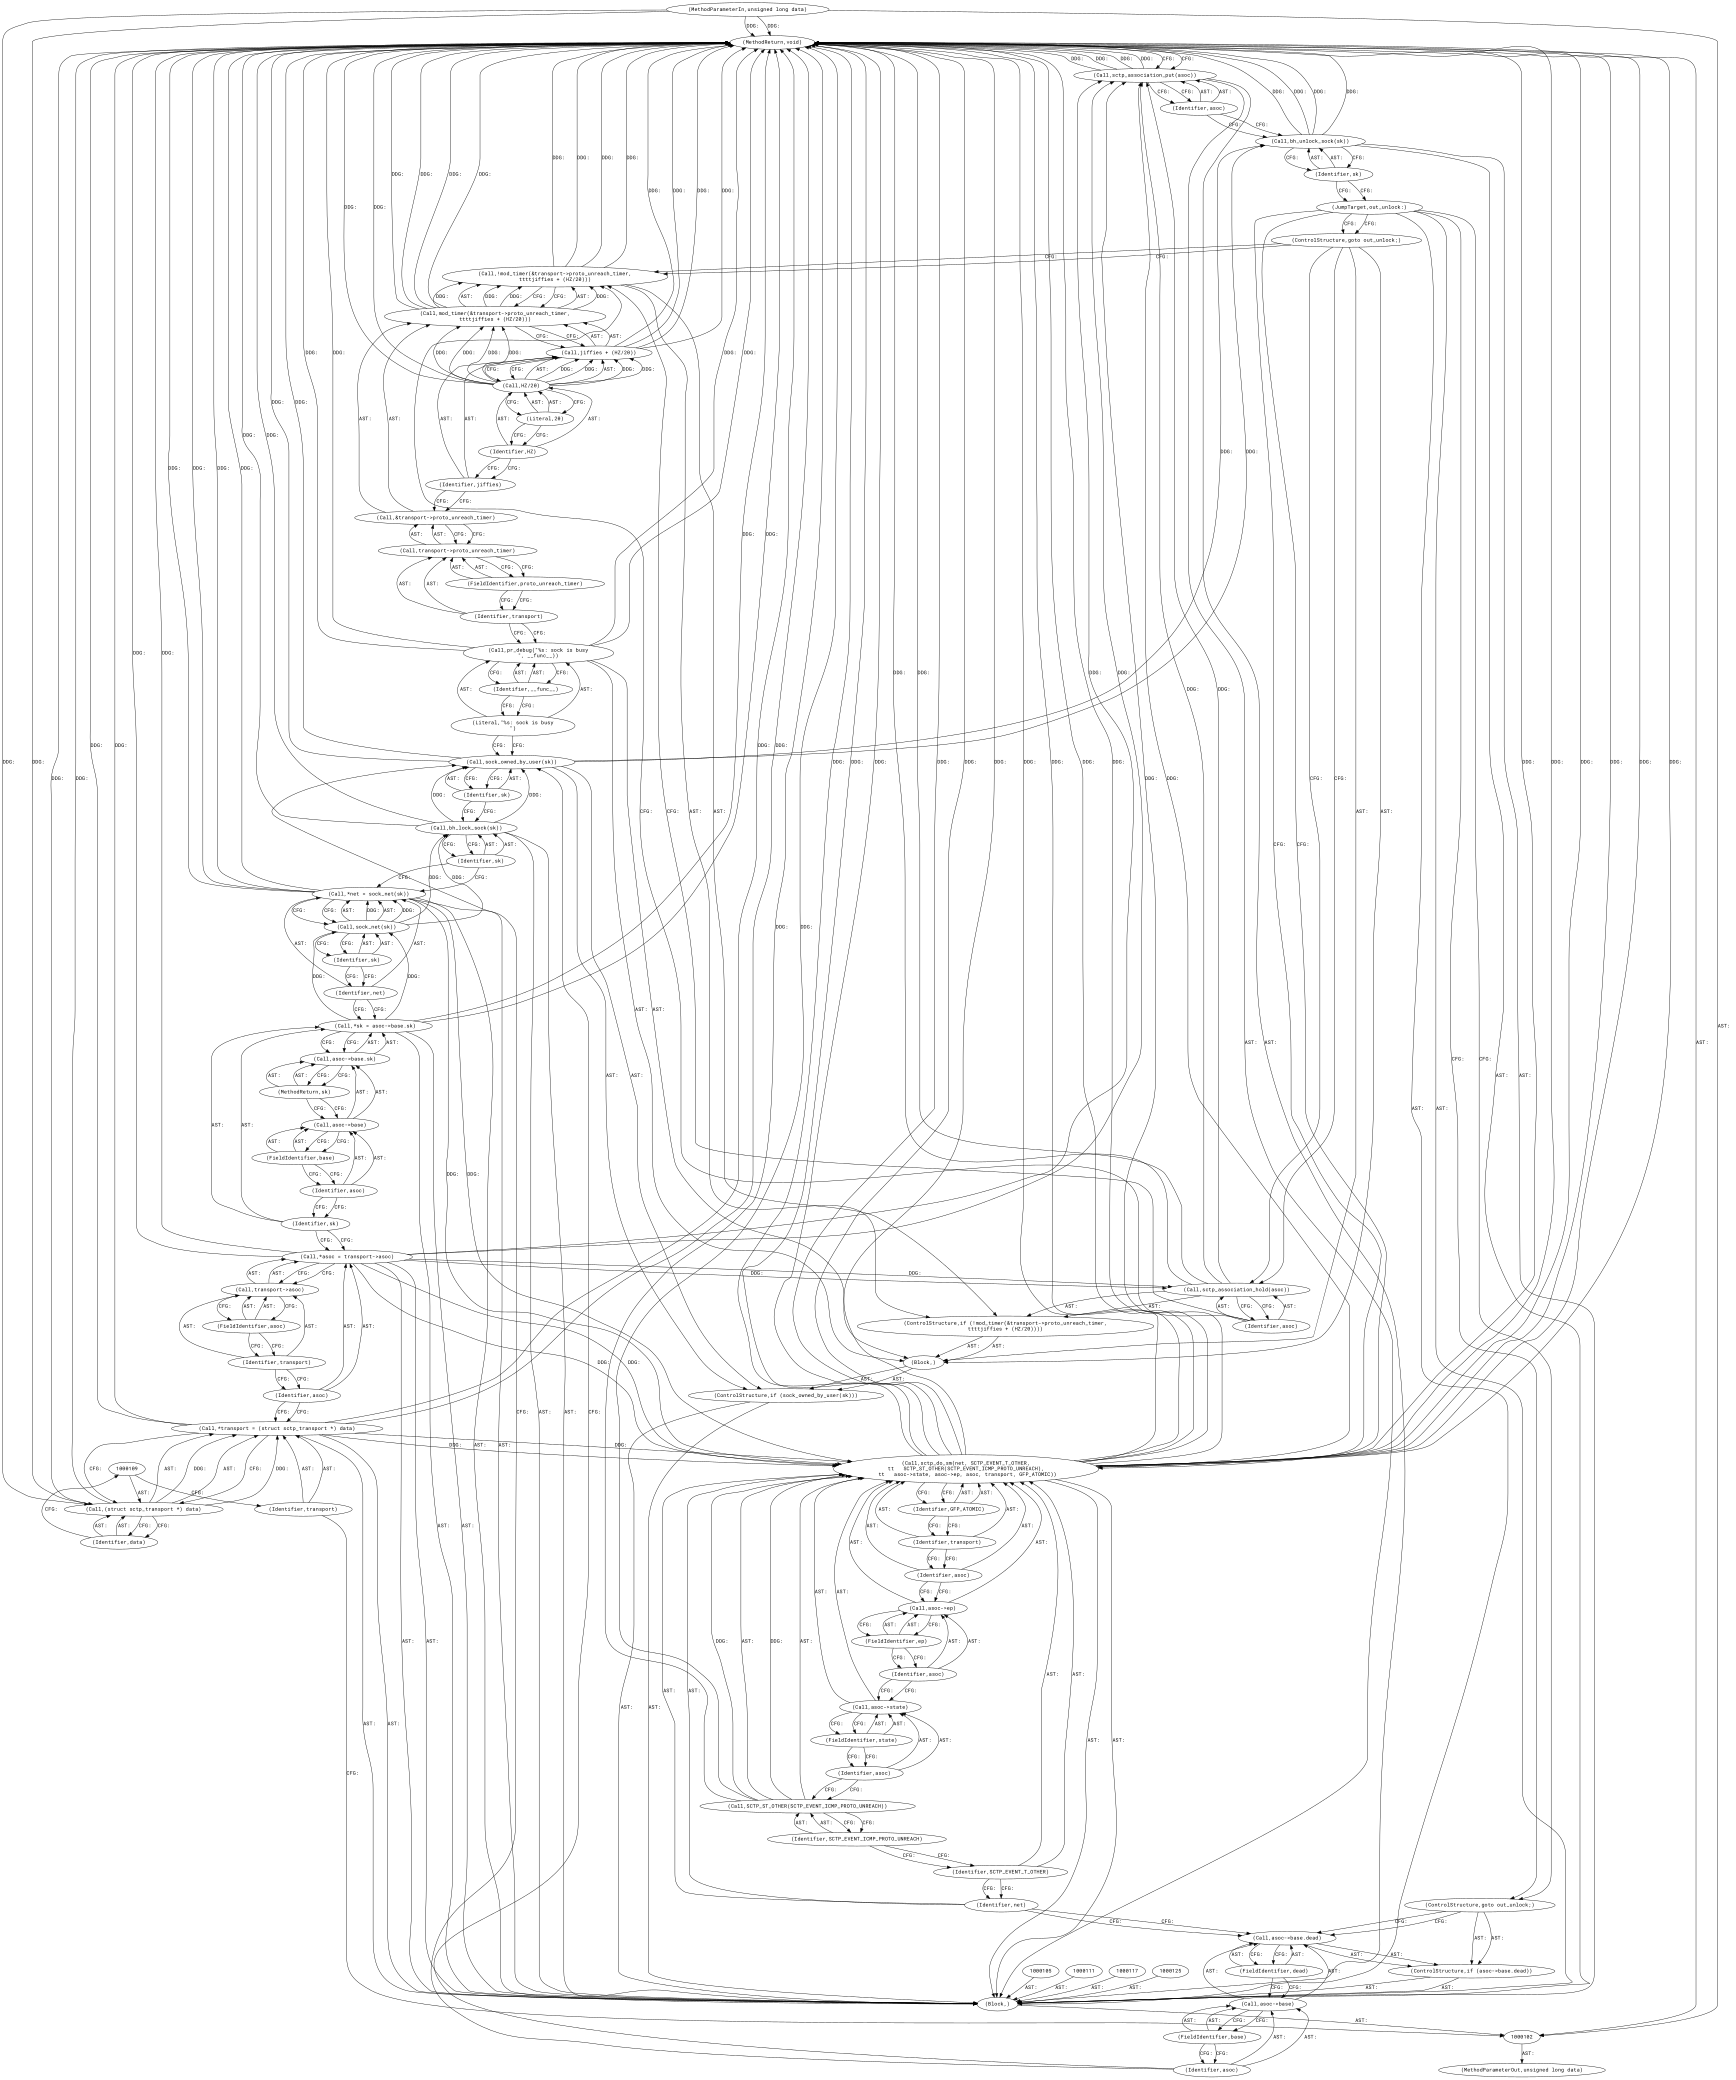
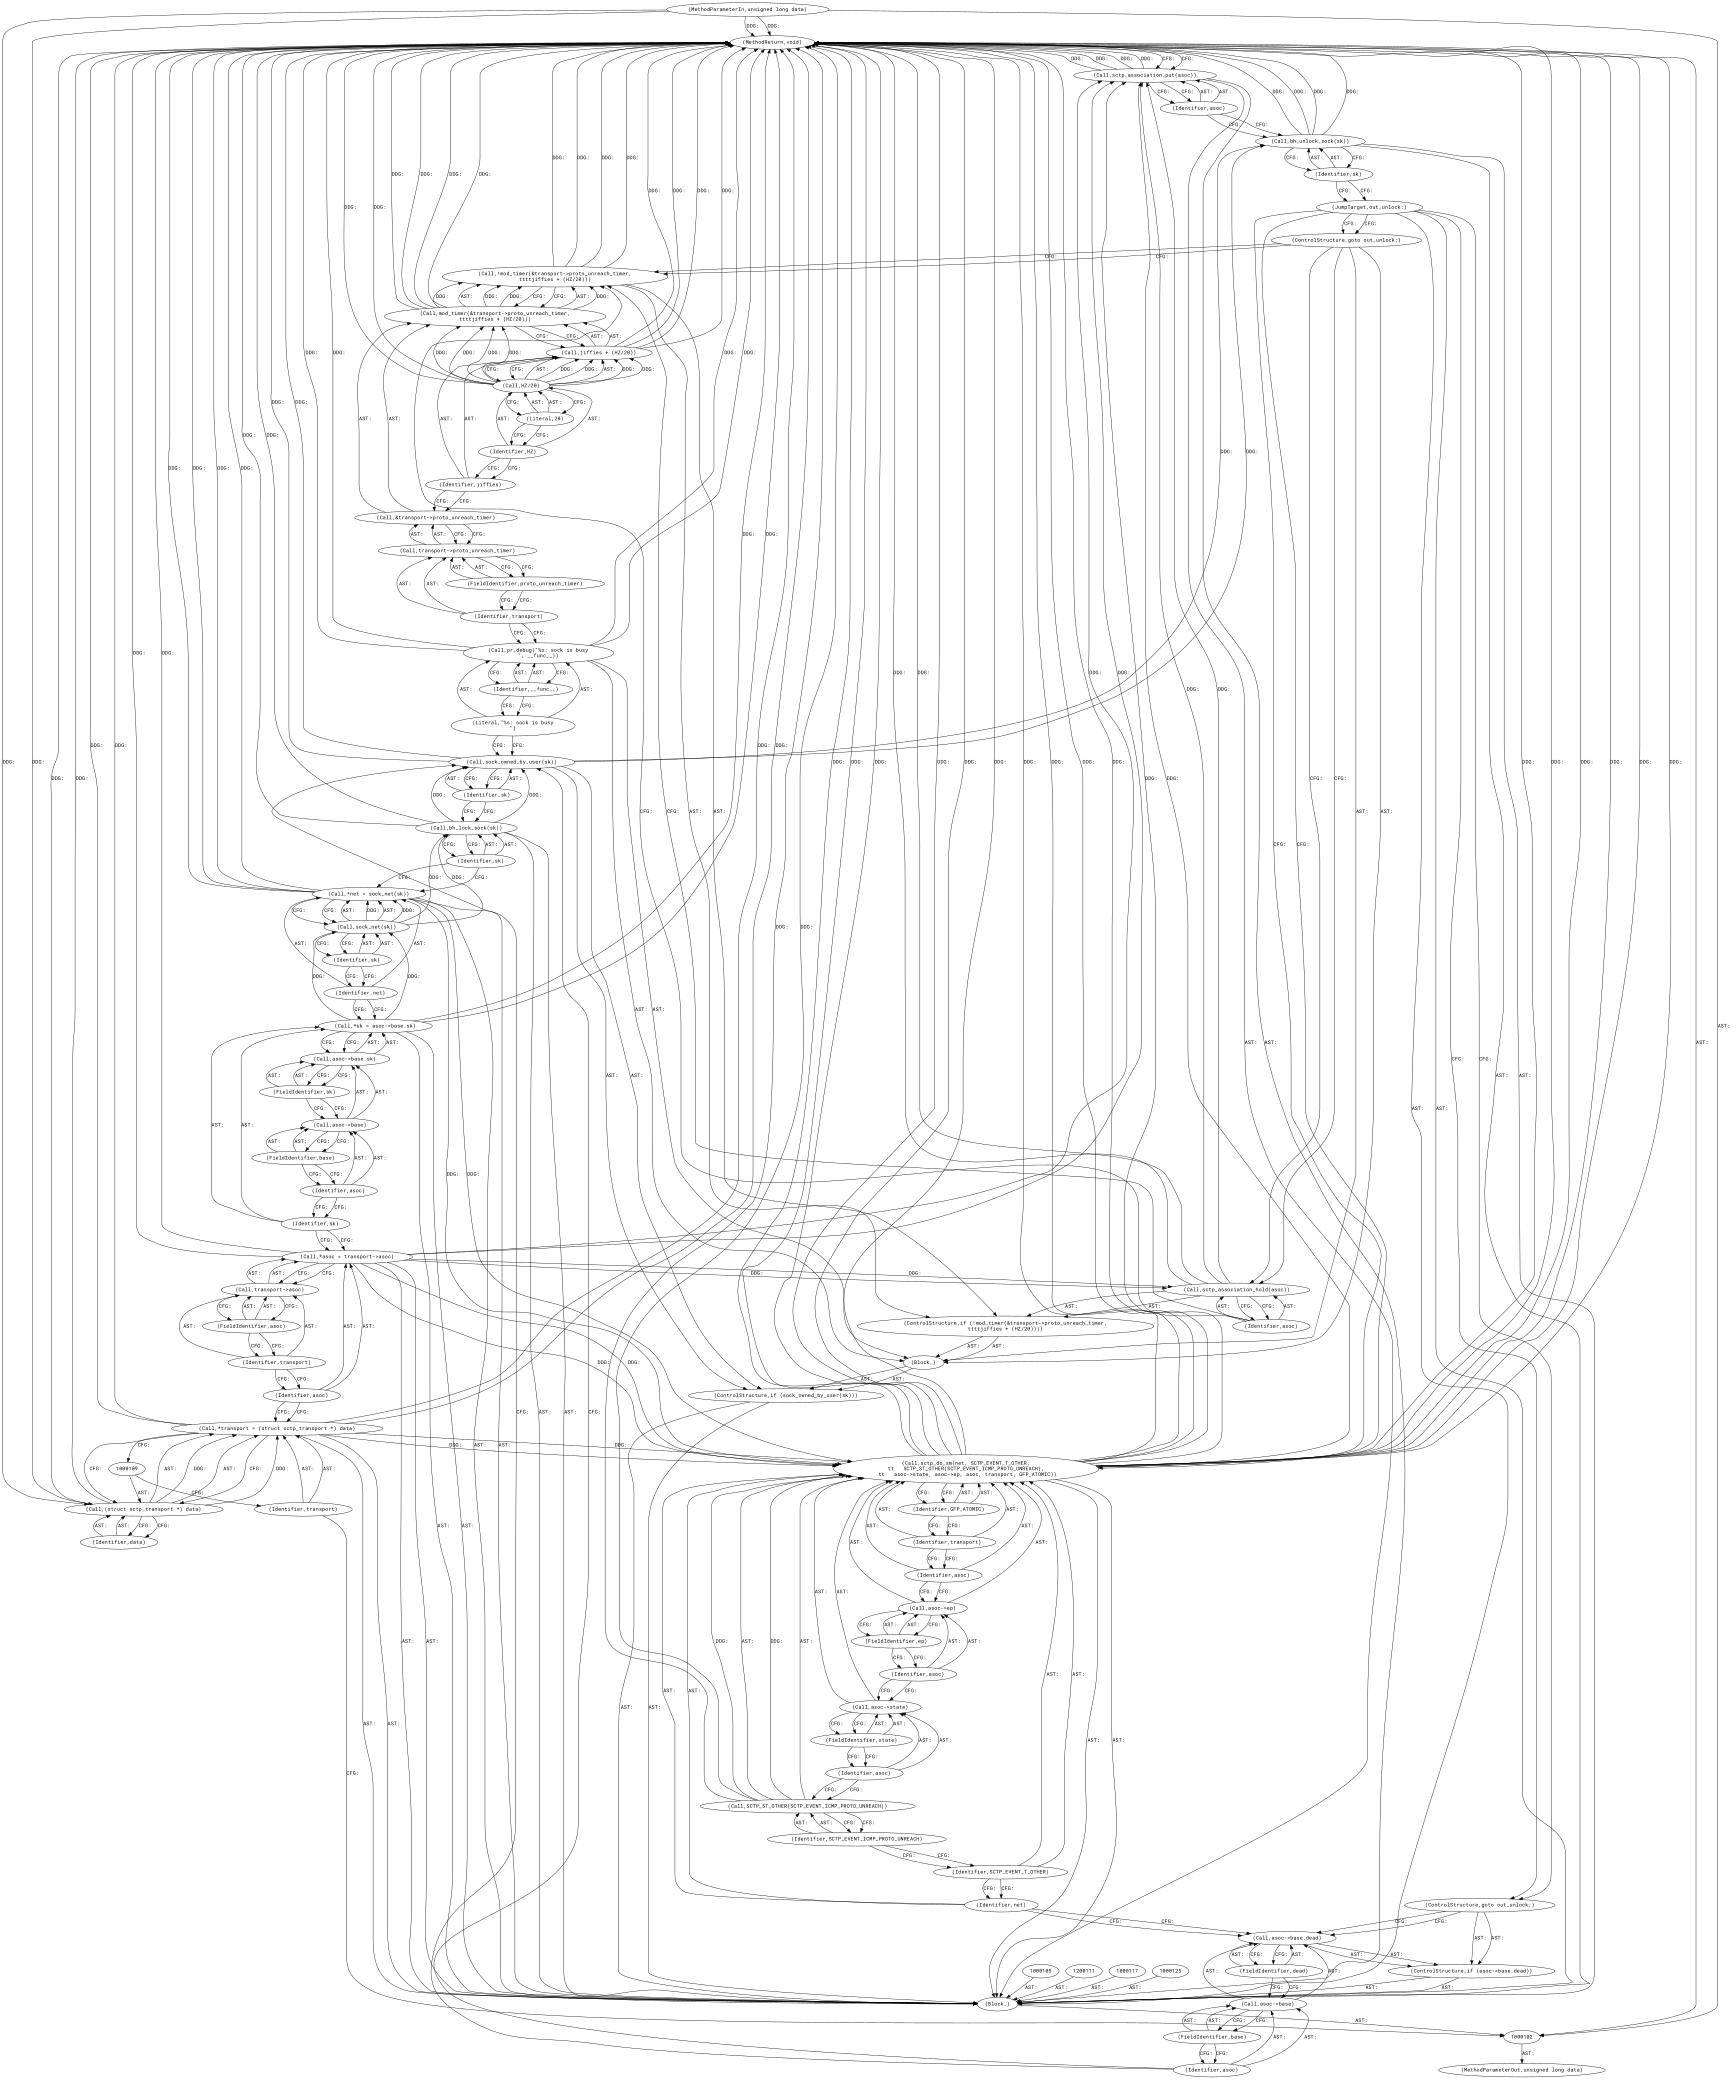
(304, 1092) -> (304, 1092)
(46, 1502) -> (158, 1437)
(1084, 1971) -> (1084, 1971)
